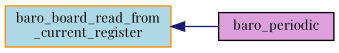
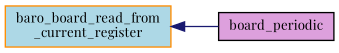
(276, 27) -> (276, 27)
